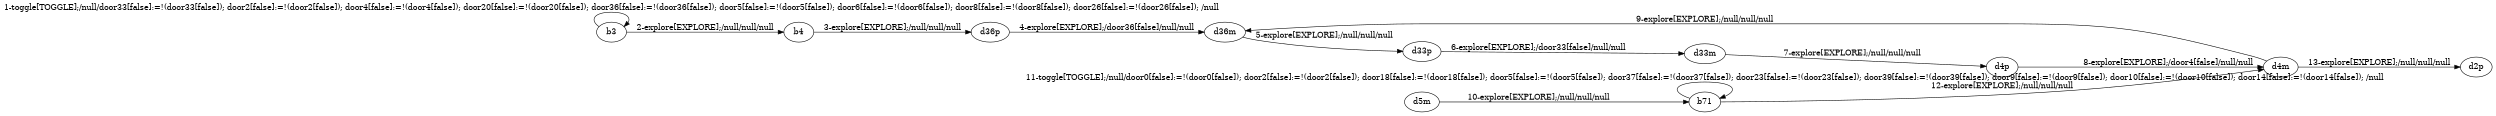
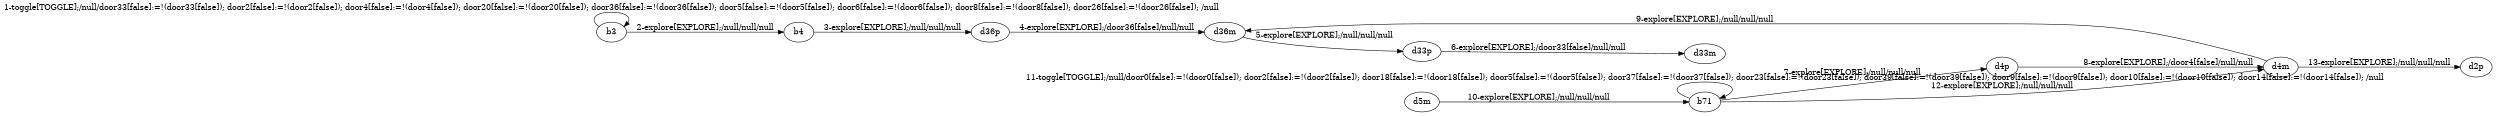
(1853, 60) -> (1851, 85)
